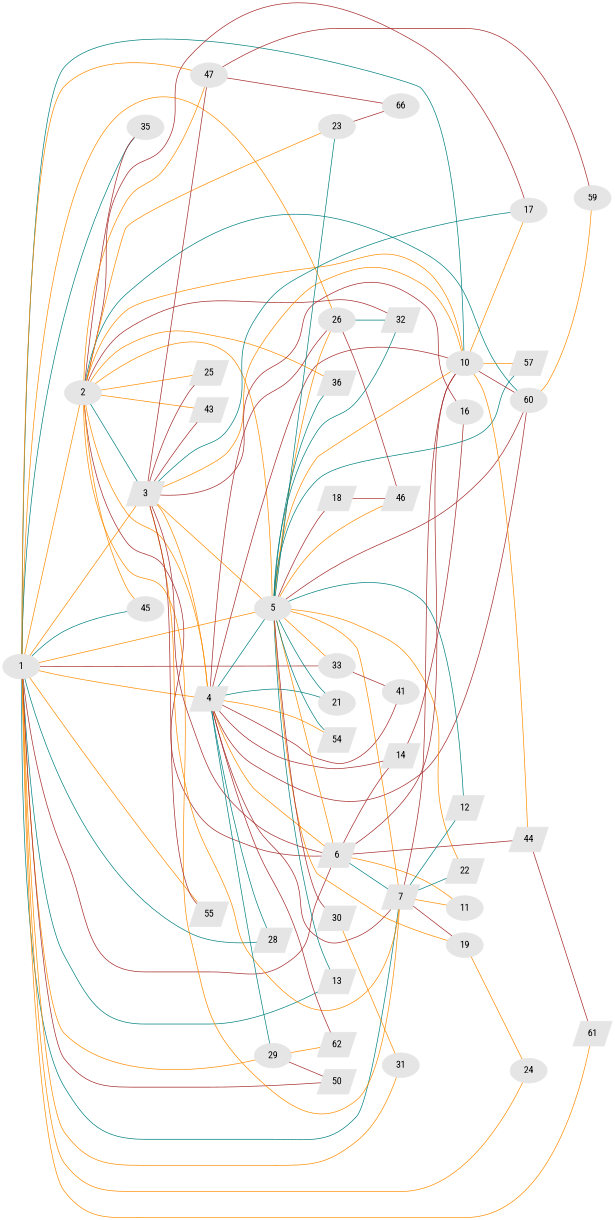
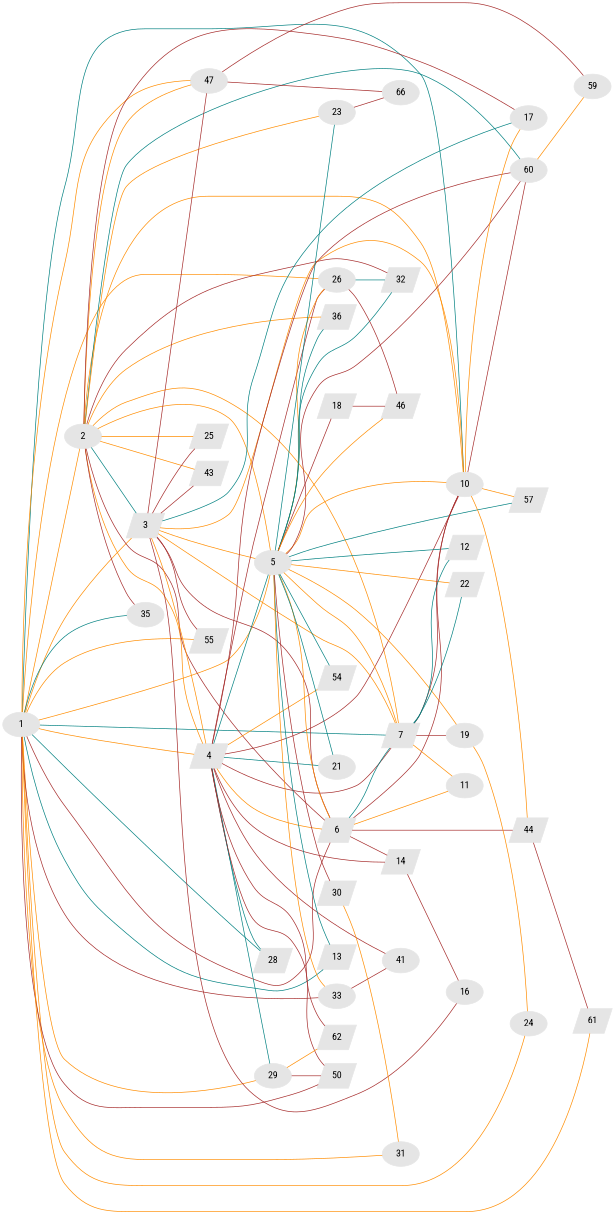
(145, 609) -> none
none -> (261, 926)
